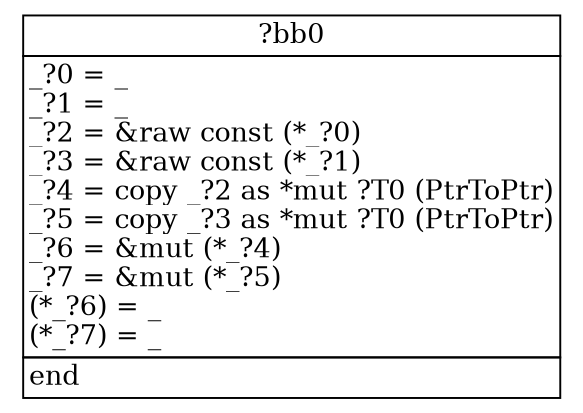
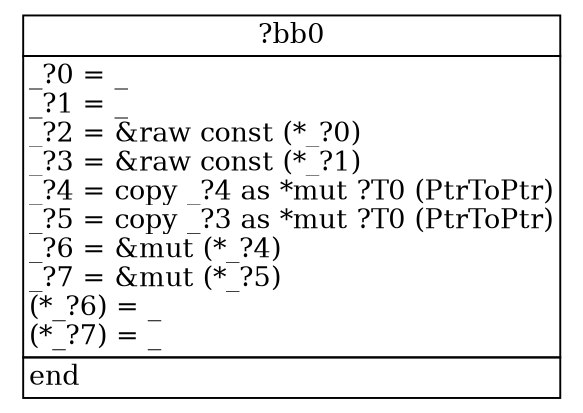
(292, 191) -> (292, 191)
